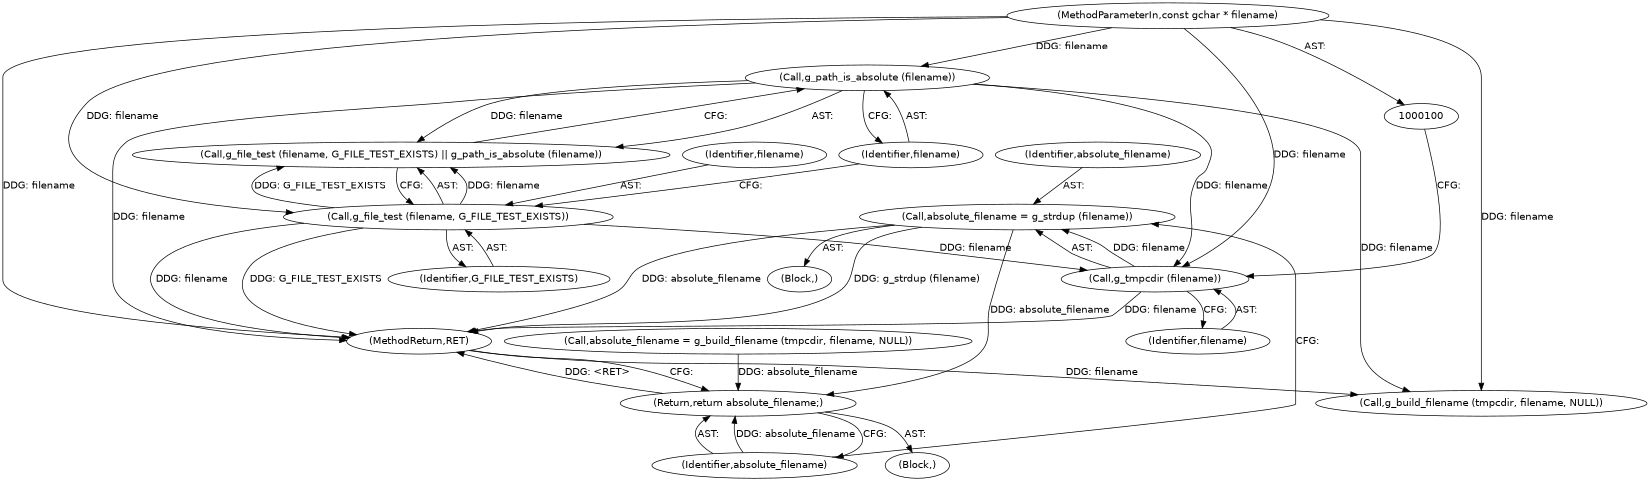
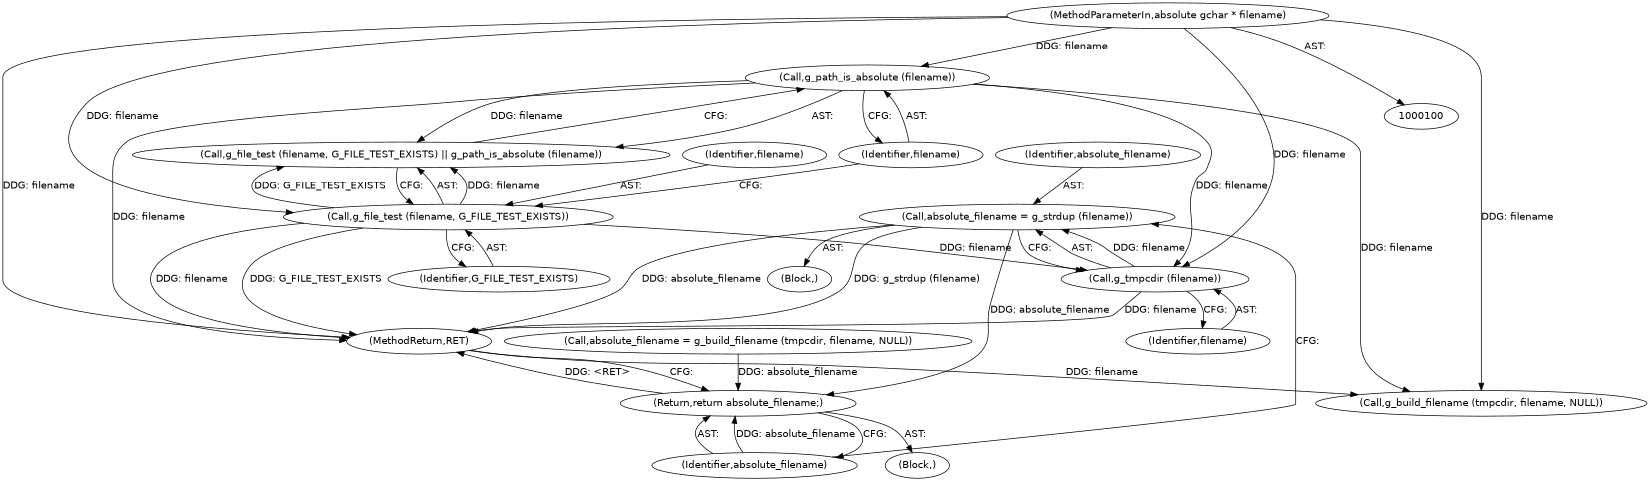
(1168, 16) -> (1168, 16)
(465, 248) -> (465, 248)
(1408, 263) -> (1039, 260)
